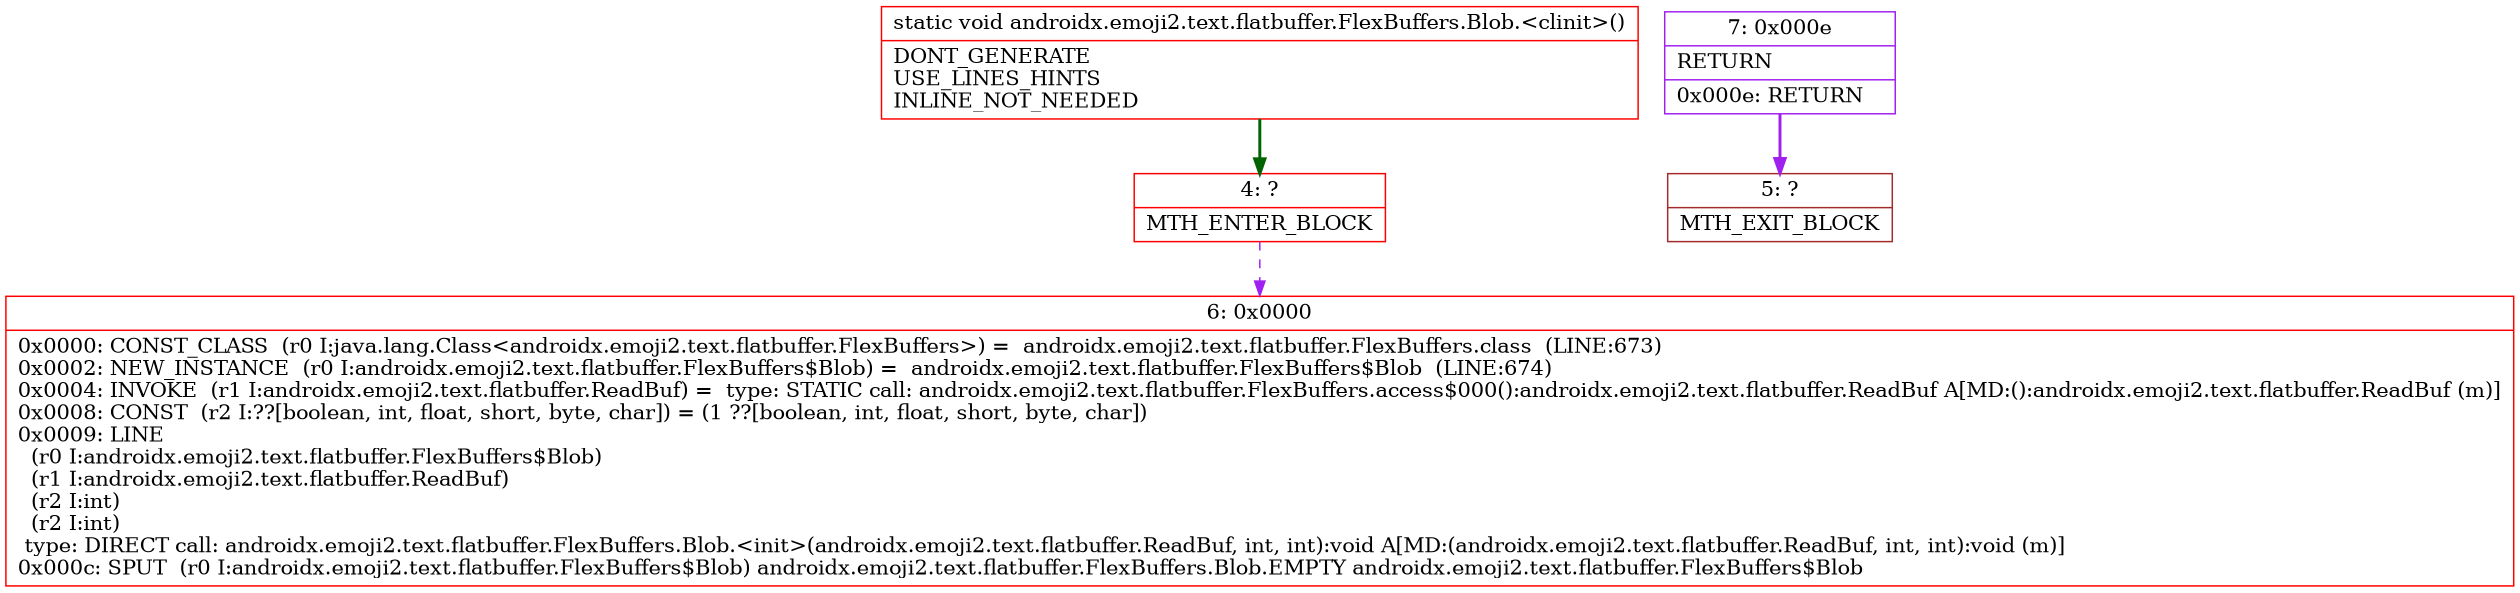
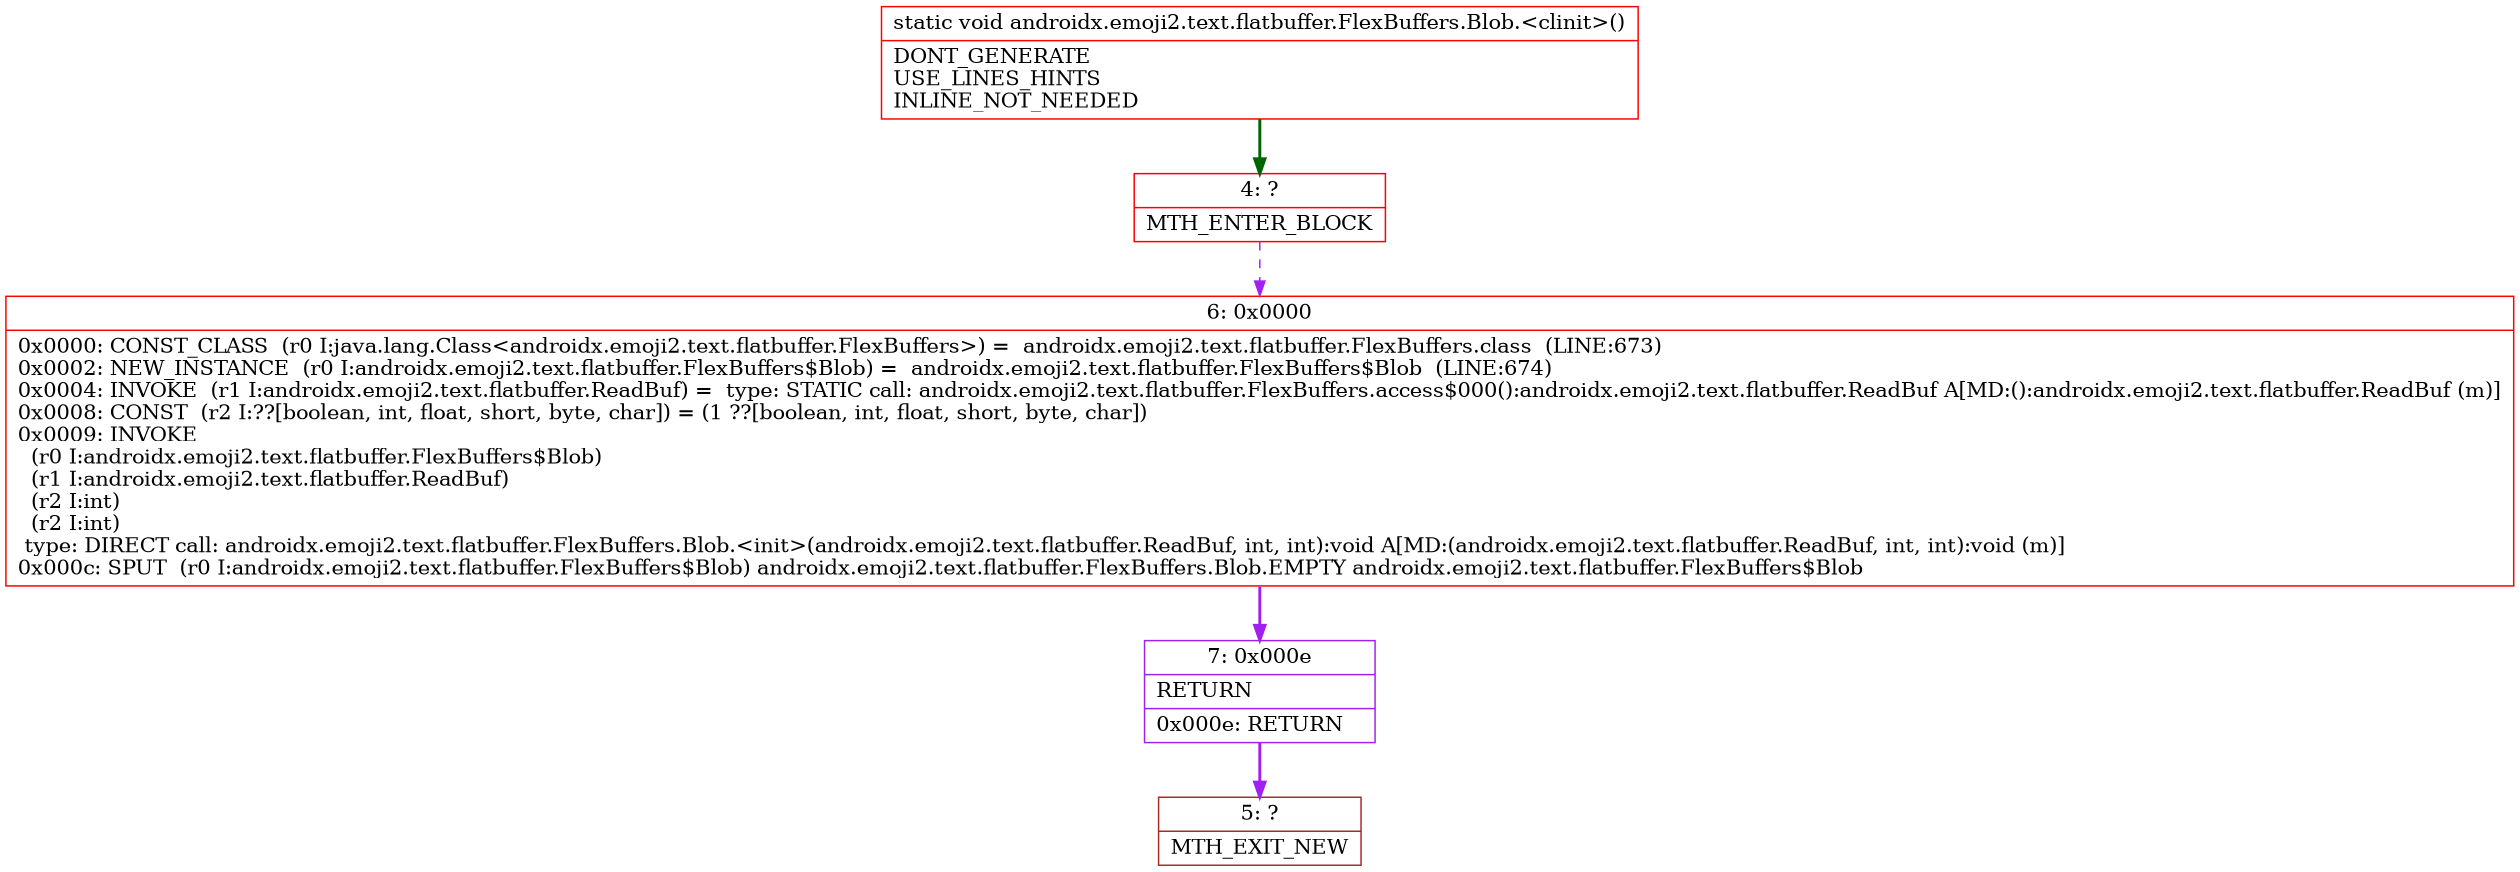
(1780, 224) -> (1260, 848)
(98, 435) -> (115, 435)
none -> (1260, 606)
